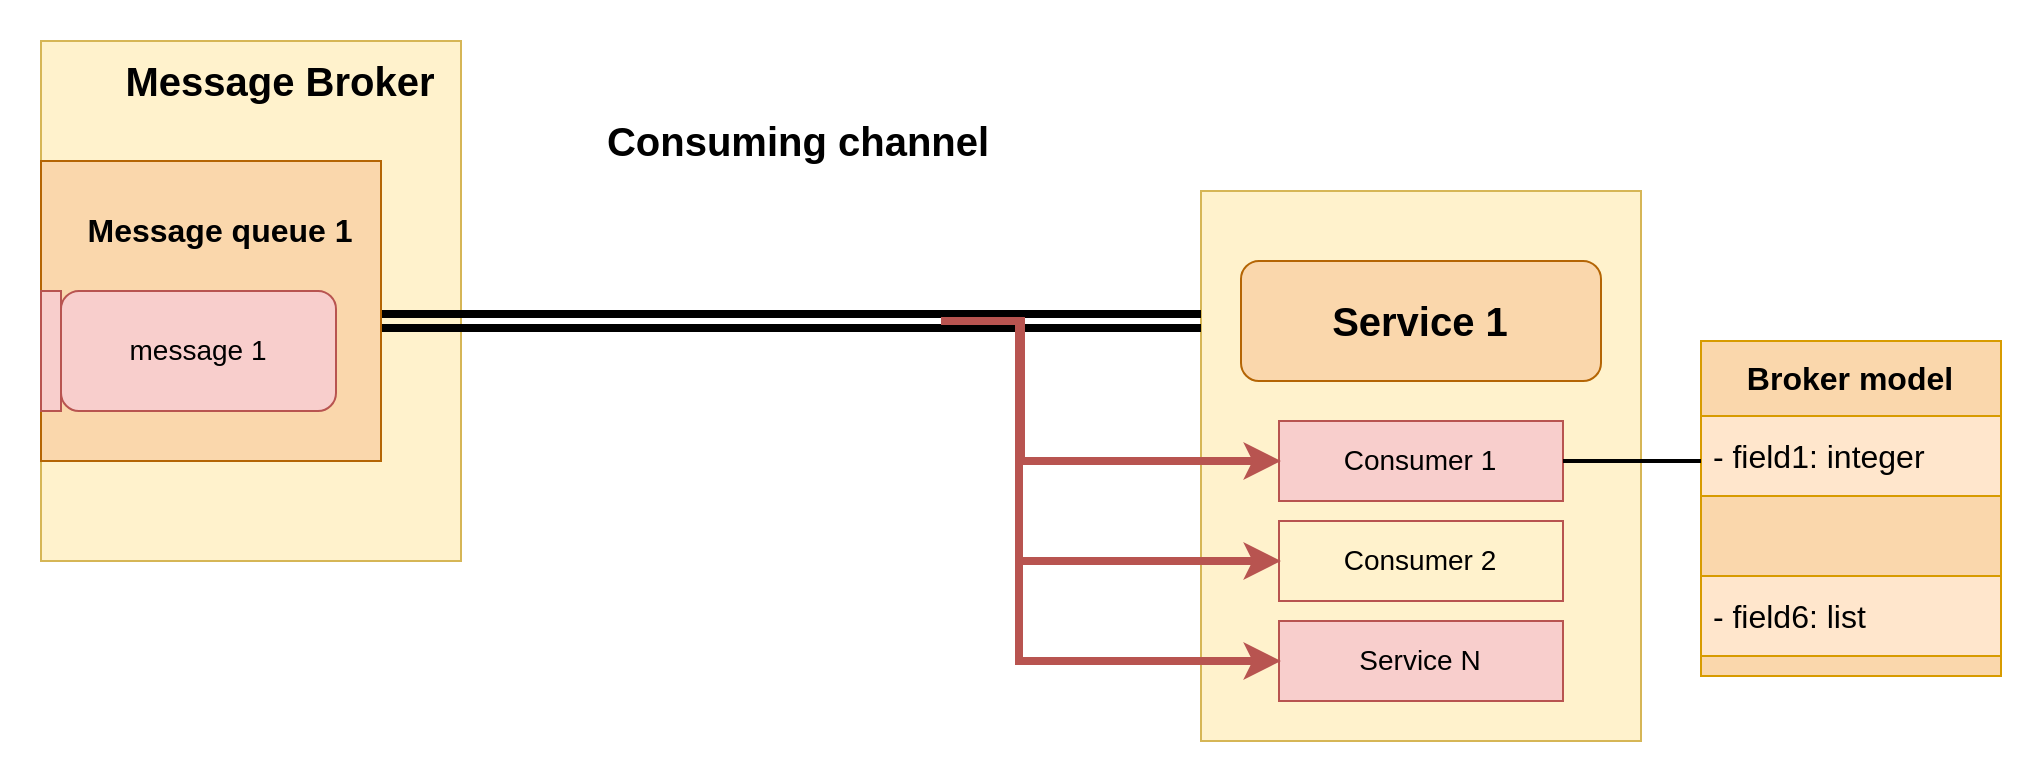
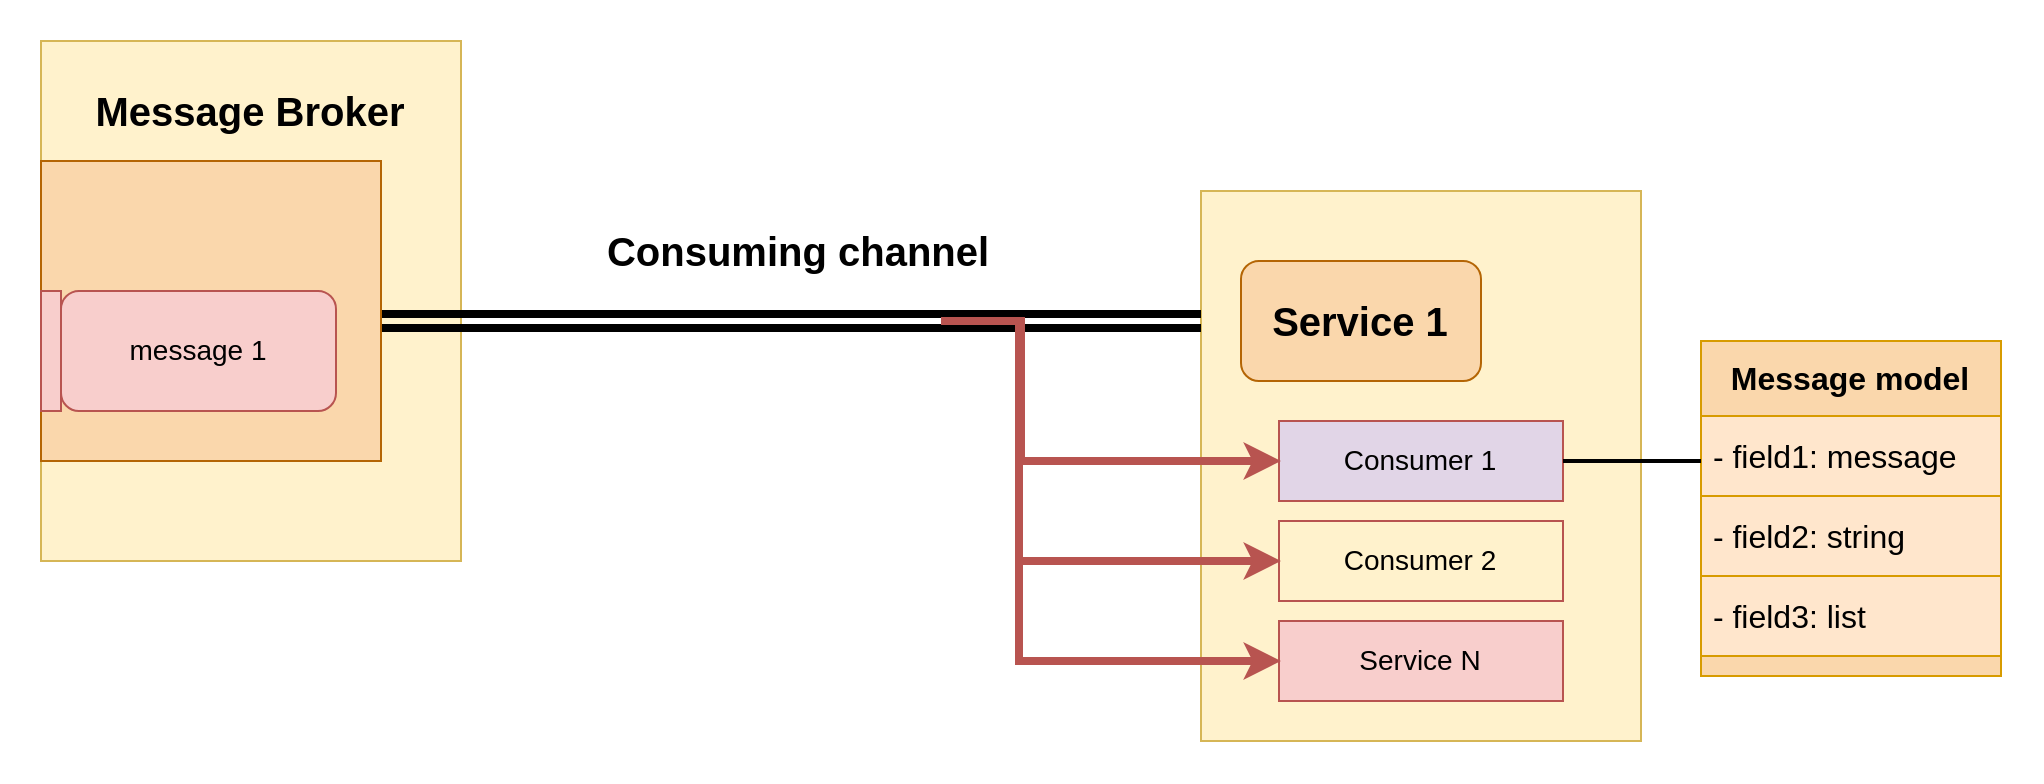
(281, 81) -> (251, 111)
(799, 141) -> (799, 251)
(221, 231) -> none
(1421, 321) -> (1361, 321)
(1851, 379) -> (1851, 379)
(1808, 457) -> (1812, 457)
(1421, 461) -> (1421, 461)
none -> (1851, 536)
(1783, 617) -> (1783, 617)
